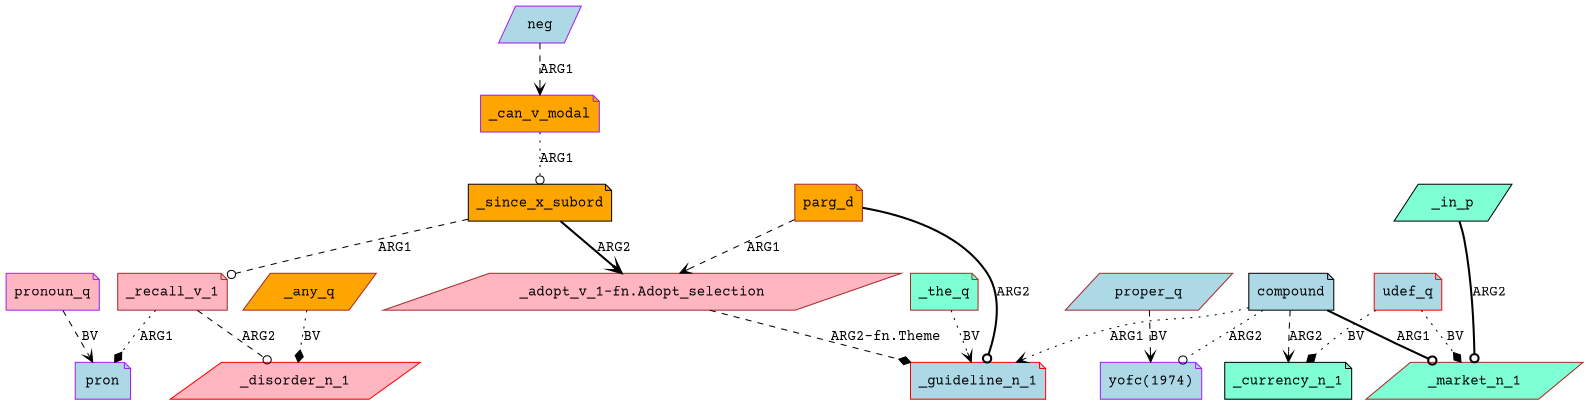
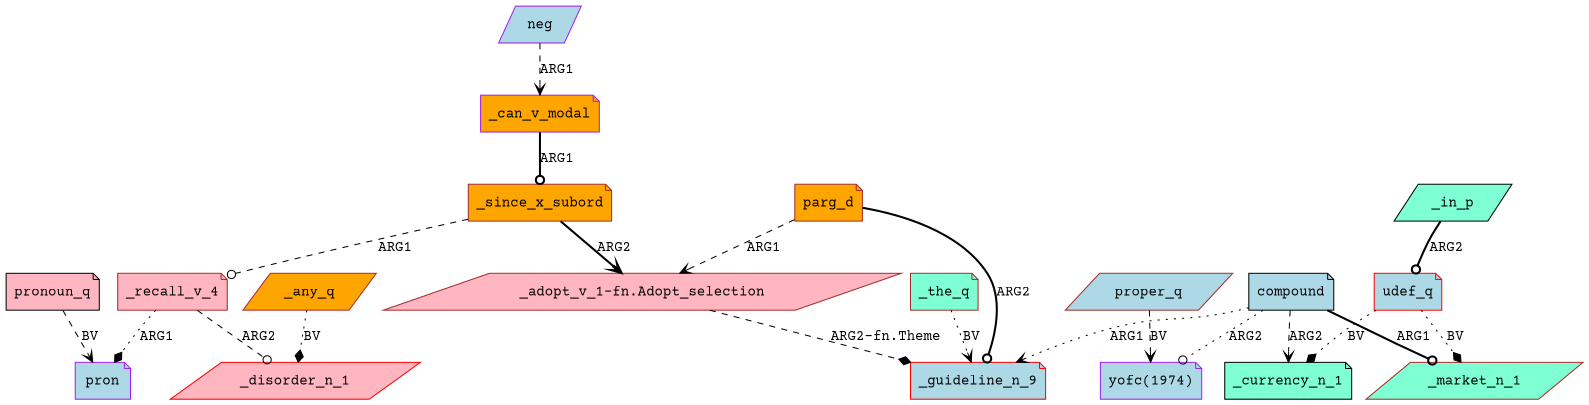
(540, 154) -> (540, 154)
(540, 203) -> (540, 203)
(1471, 287) -> (1428, 243)
(53, 292) -> (53, 292)
(172, 292) -> (172, 292)
(978, 381) -> (978, 381)
